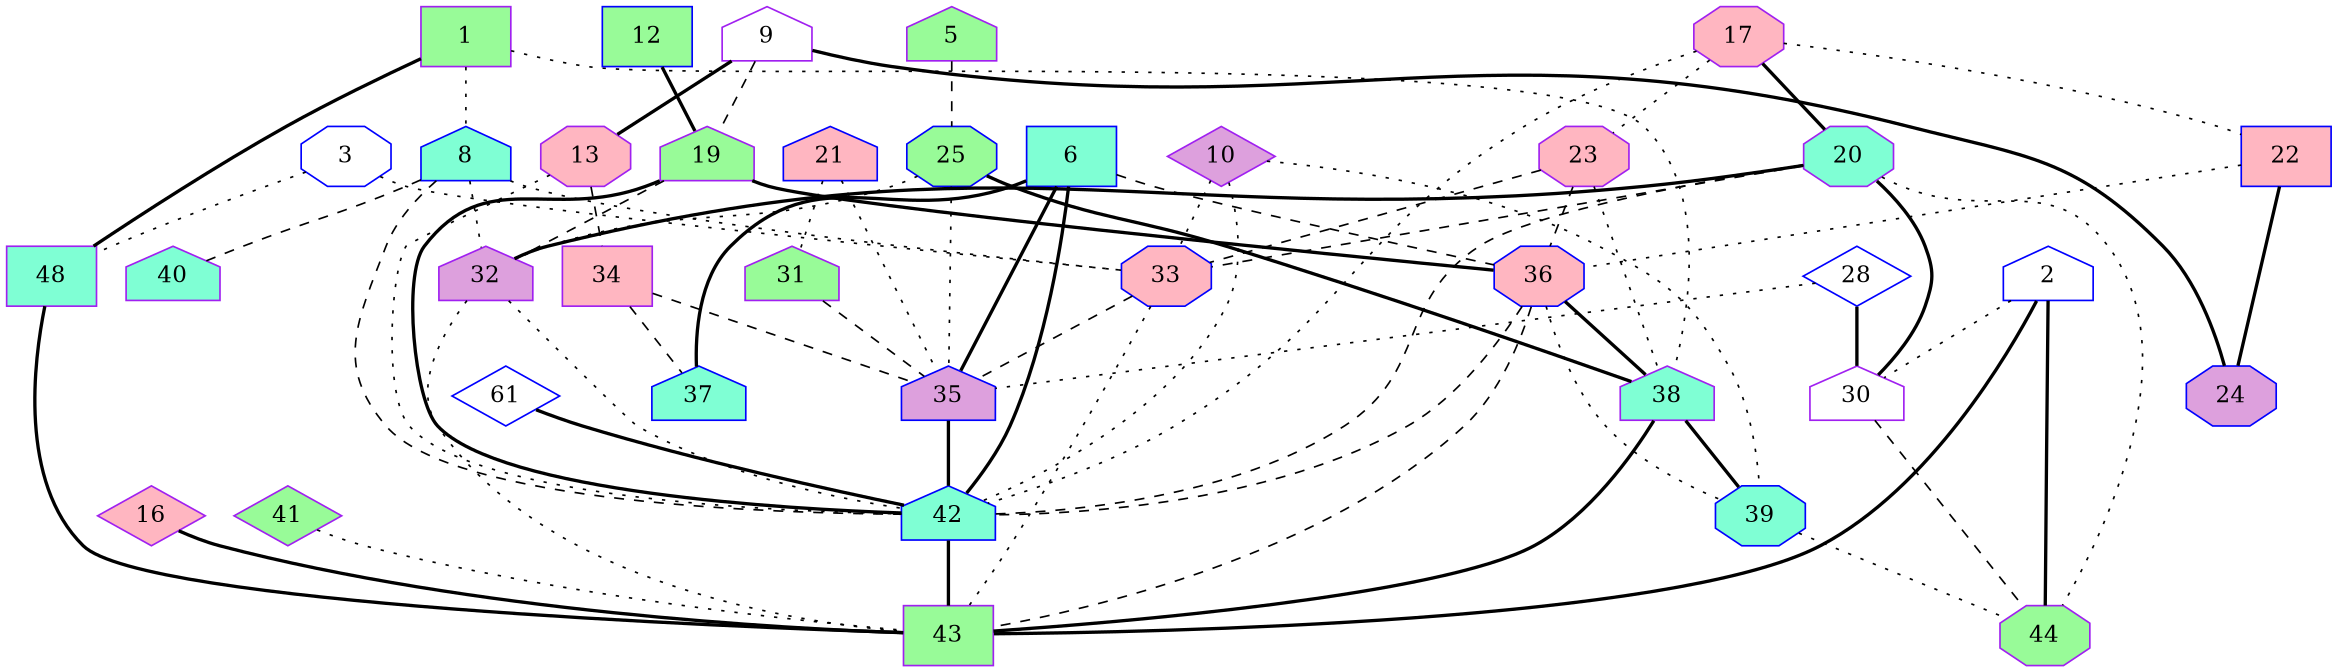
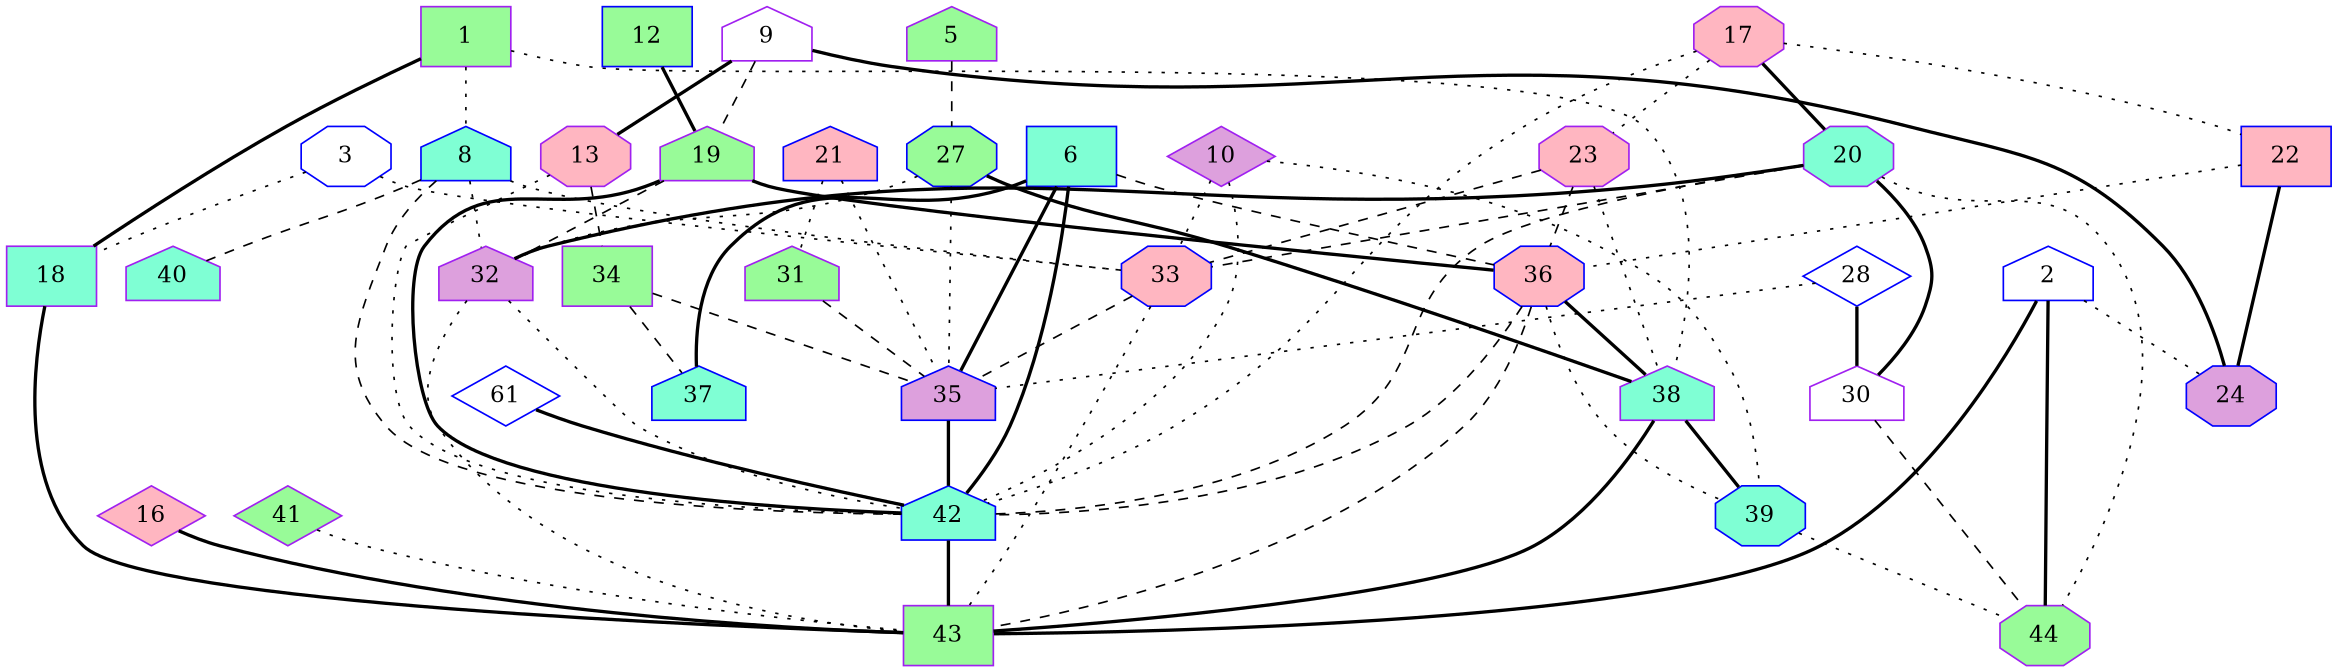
(952, 156) -> (952, 156)
(52, 276) -> (52, 276)
(607, 276) -> (607, 276)
(1948, 339) -> (2154, 345)
